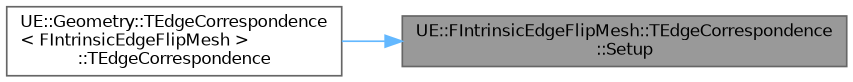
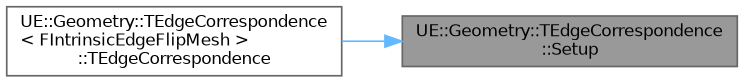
(625, 41) -> (570, 41)
